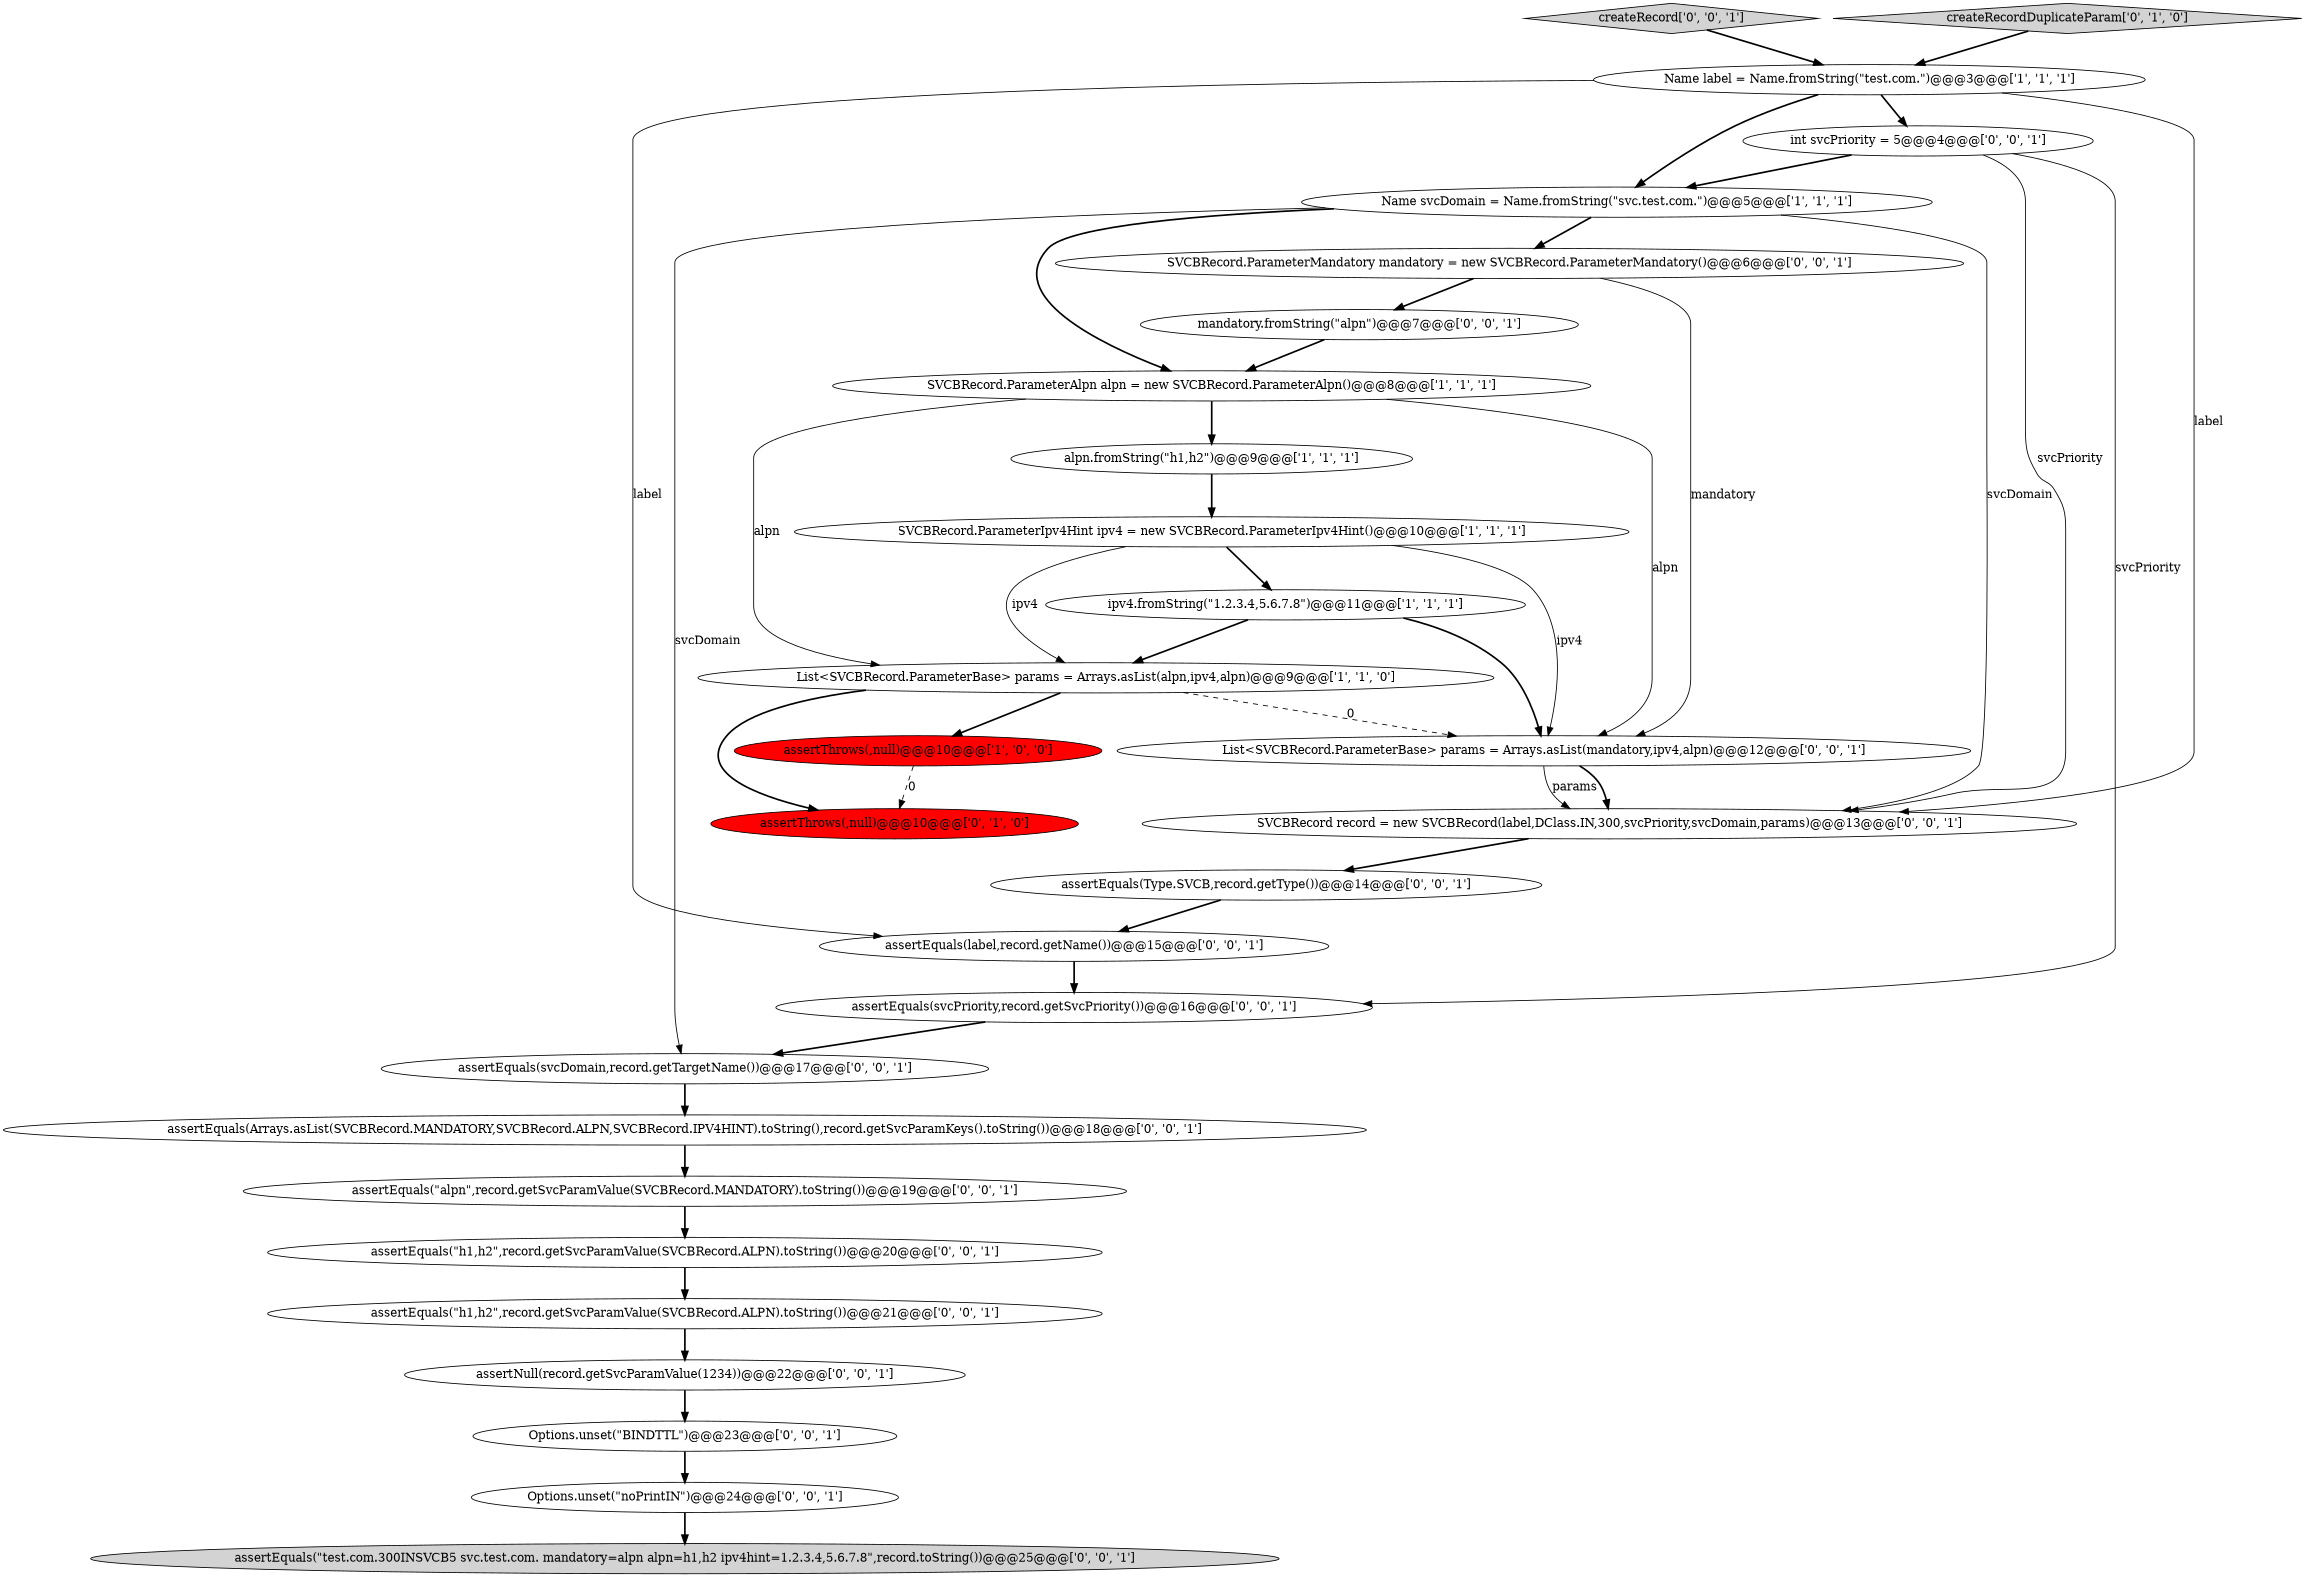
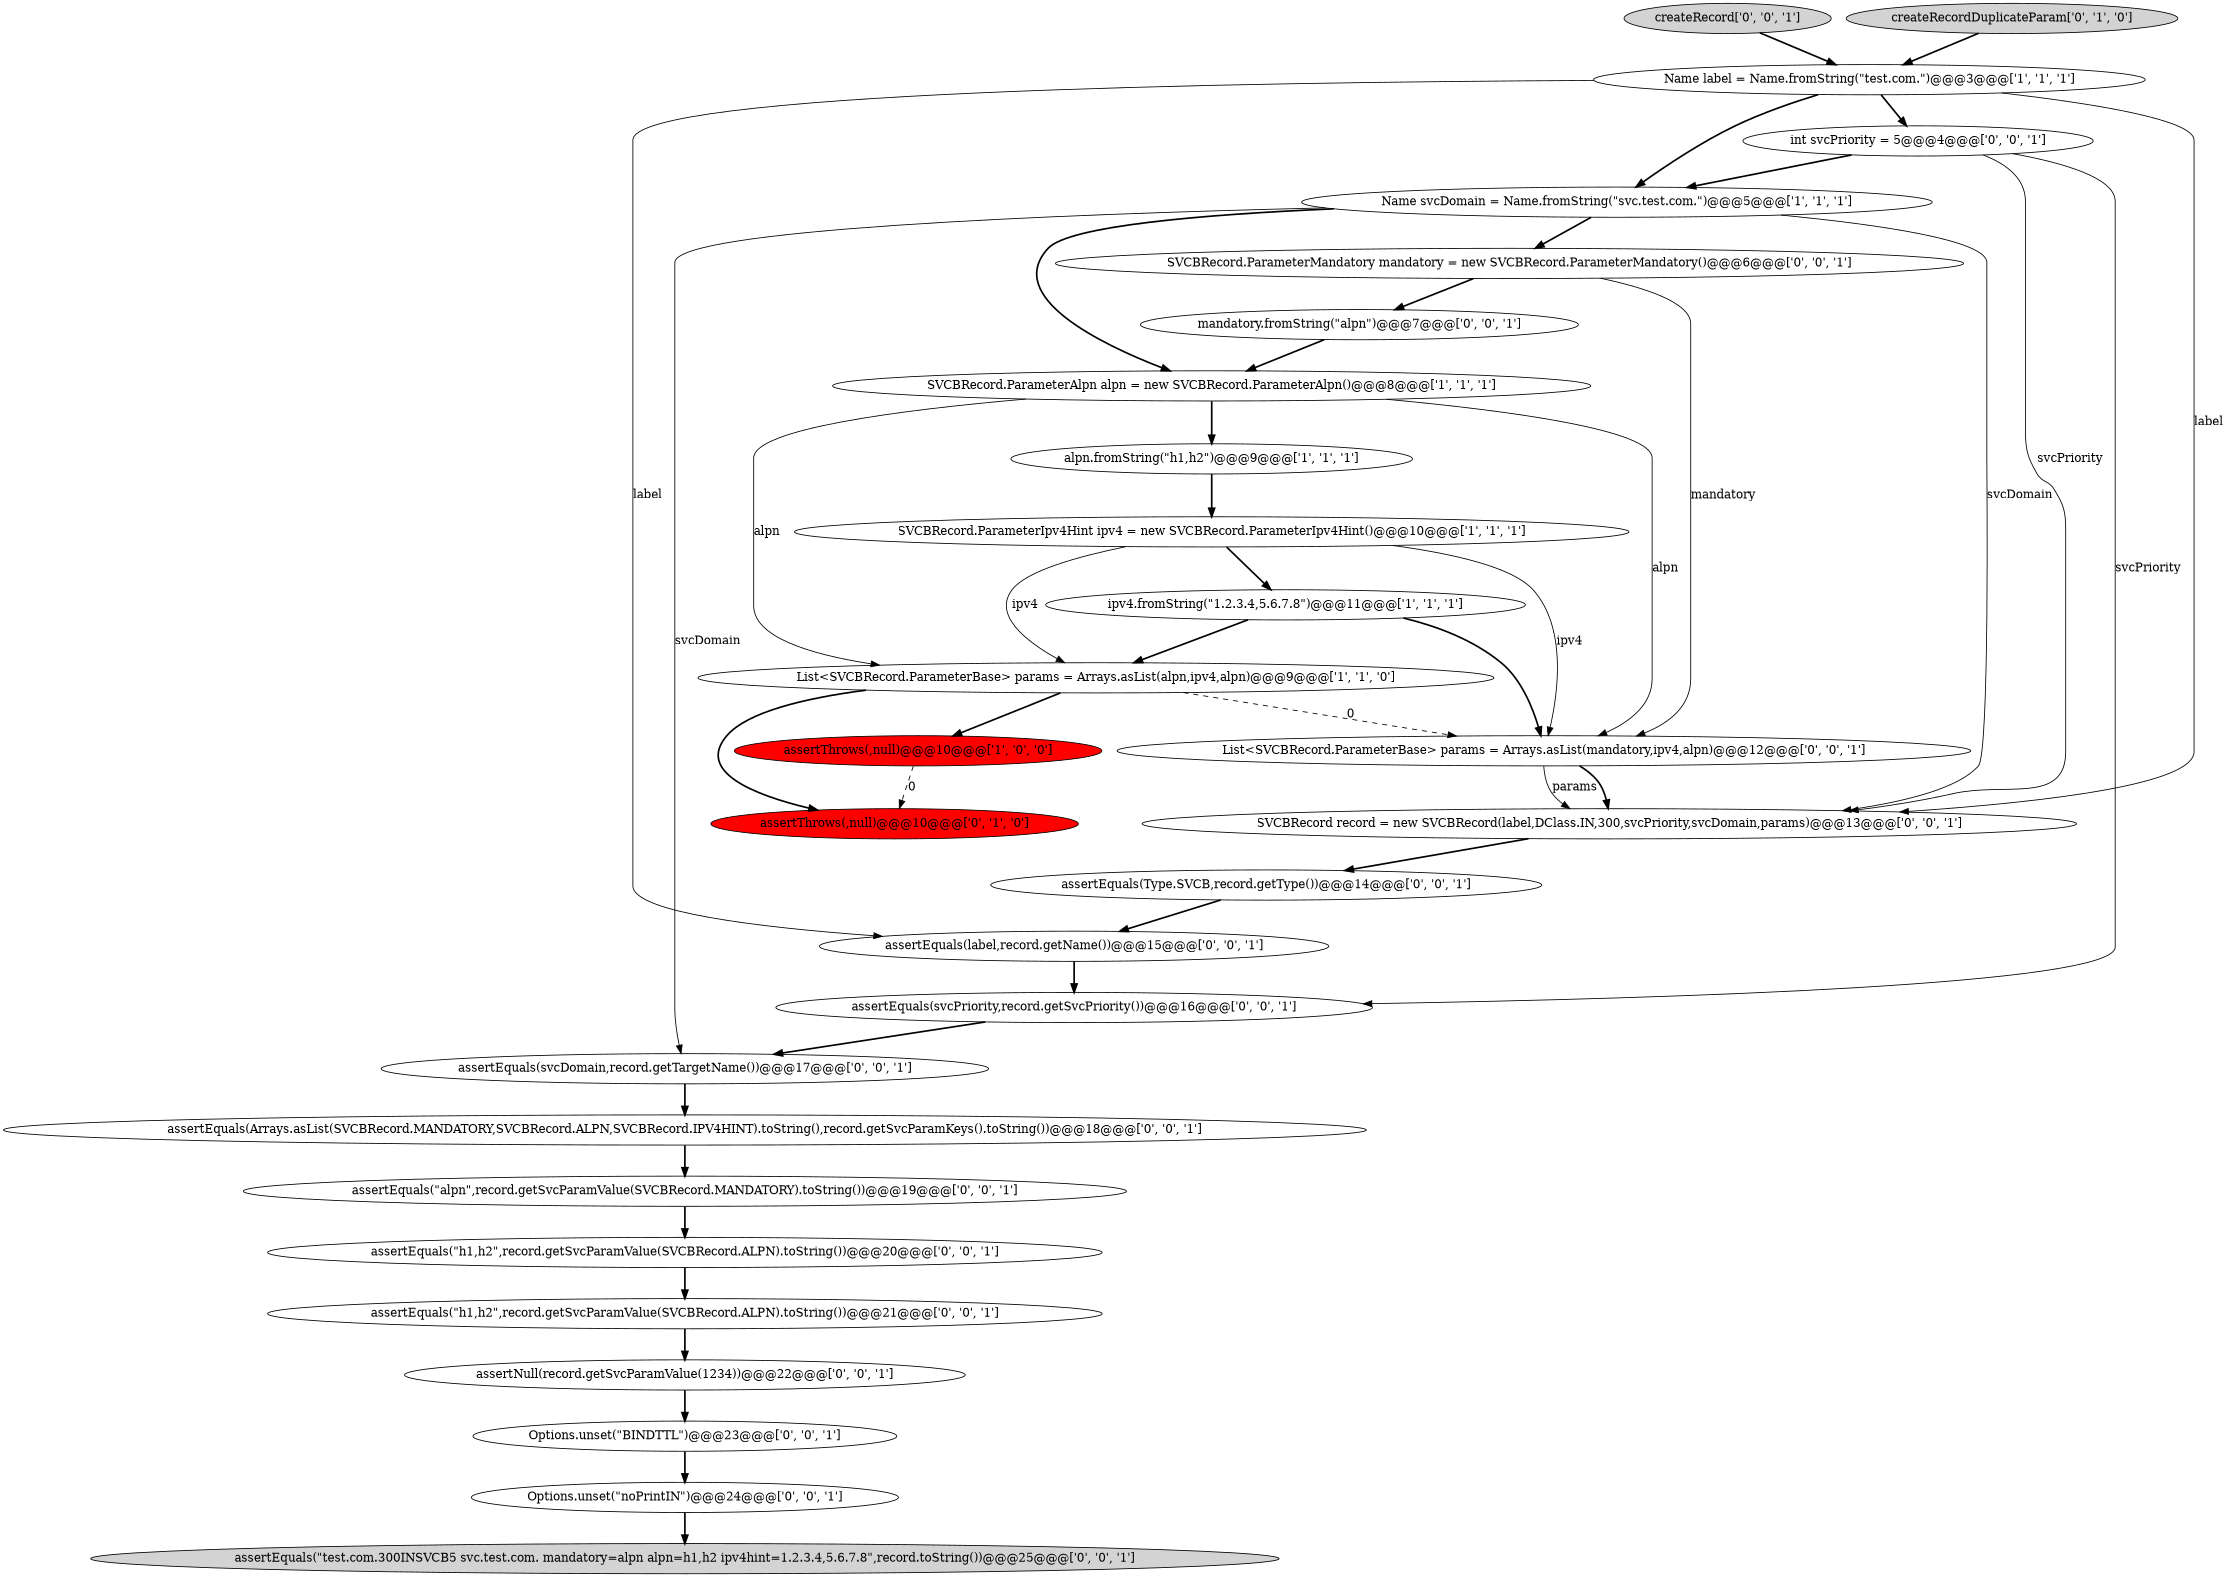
(1671, 18) -> (1728, 18)
(2067, 18) -> (2012, 18)
